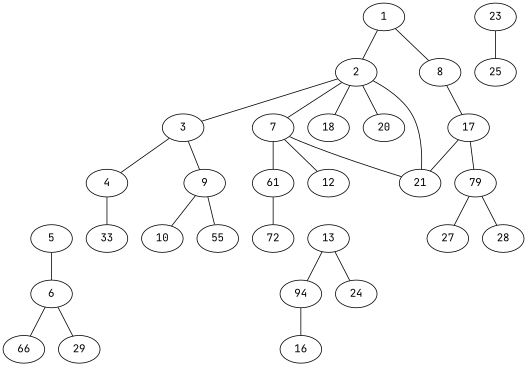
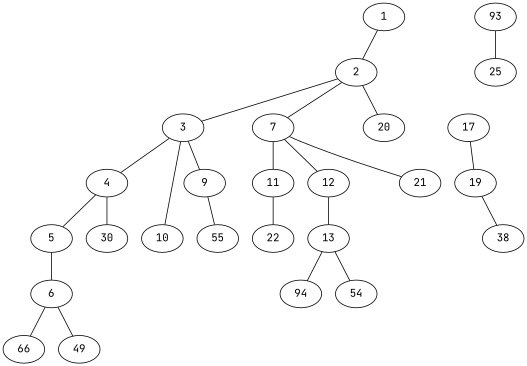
(496, 17) -> (496, 17)
(440, 72) -> none
(413, 116) -> none
(329, 128) -> none
(444, 155) -> none
(273, 183) -> (273, 183)
(476, 183) -> (476, 183)
none -> (79, 211)
(184, 211) -> (173, 183)
none -> (329, 211)
(107, 239) -> (107, 239)
(273, 239) -> (273, 239)
(448, 239) -> none
(503, 239) -> (503, 239)
(356, 294) -> (356, 294)
(79, 349) -> (79, 349)
(301, 349) -> none
